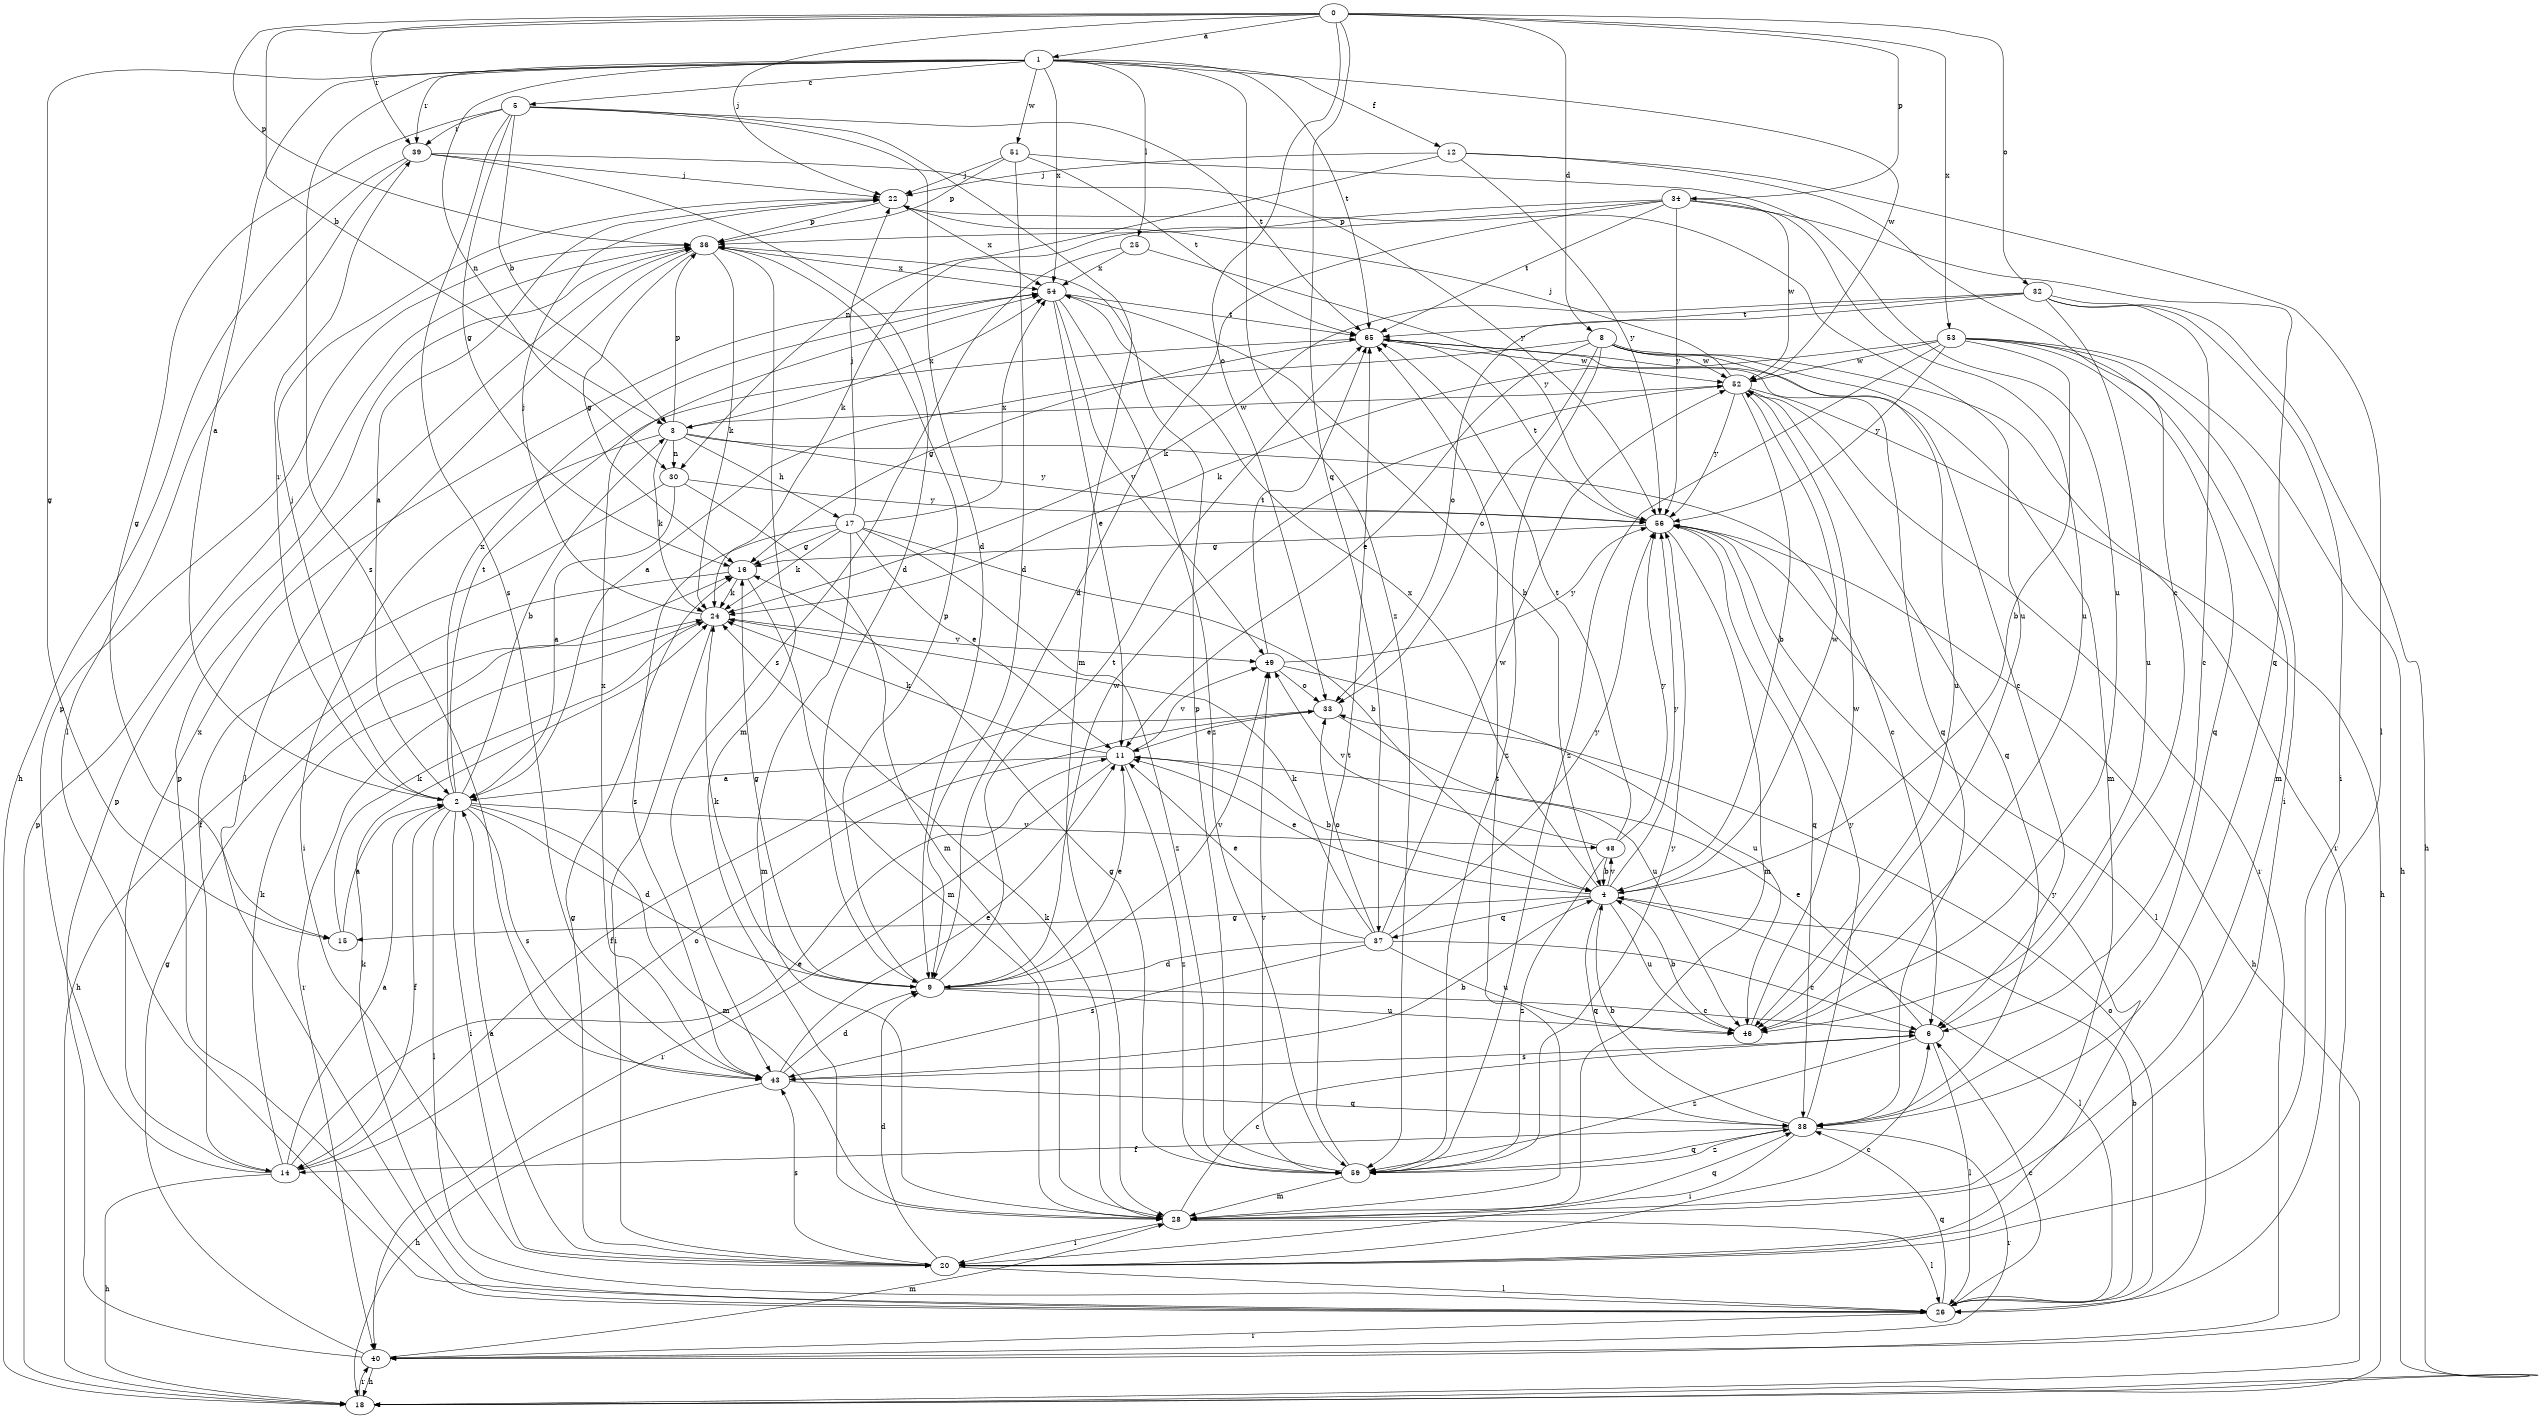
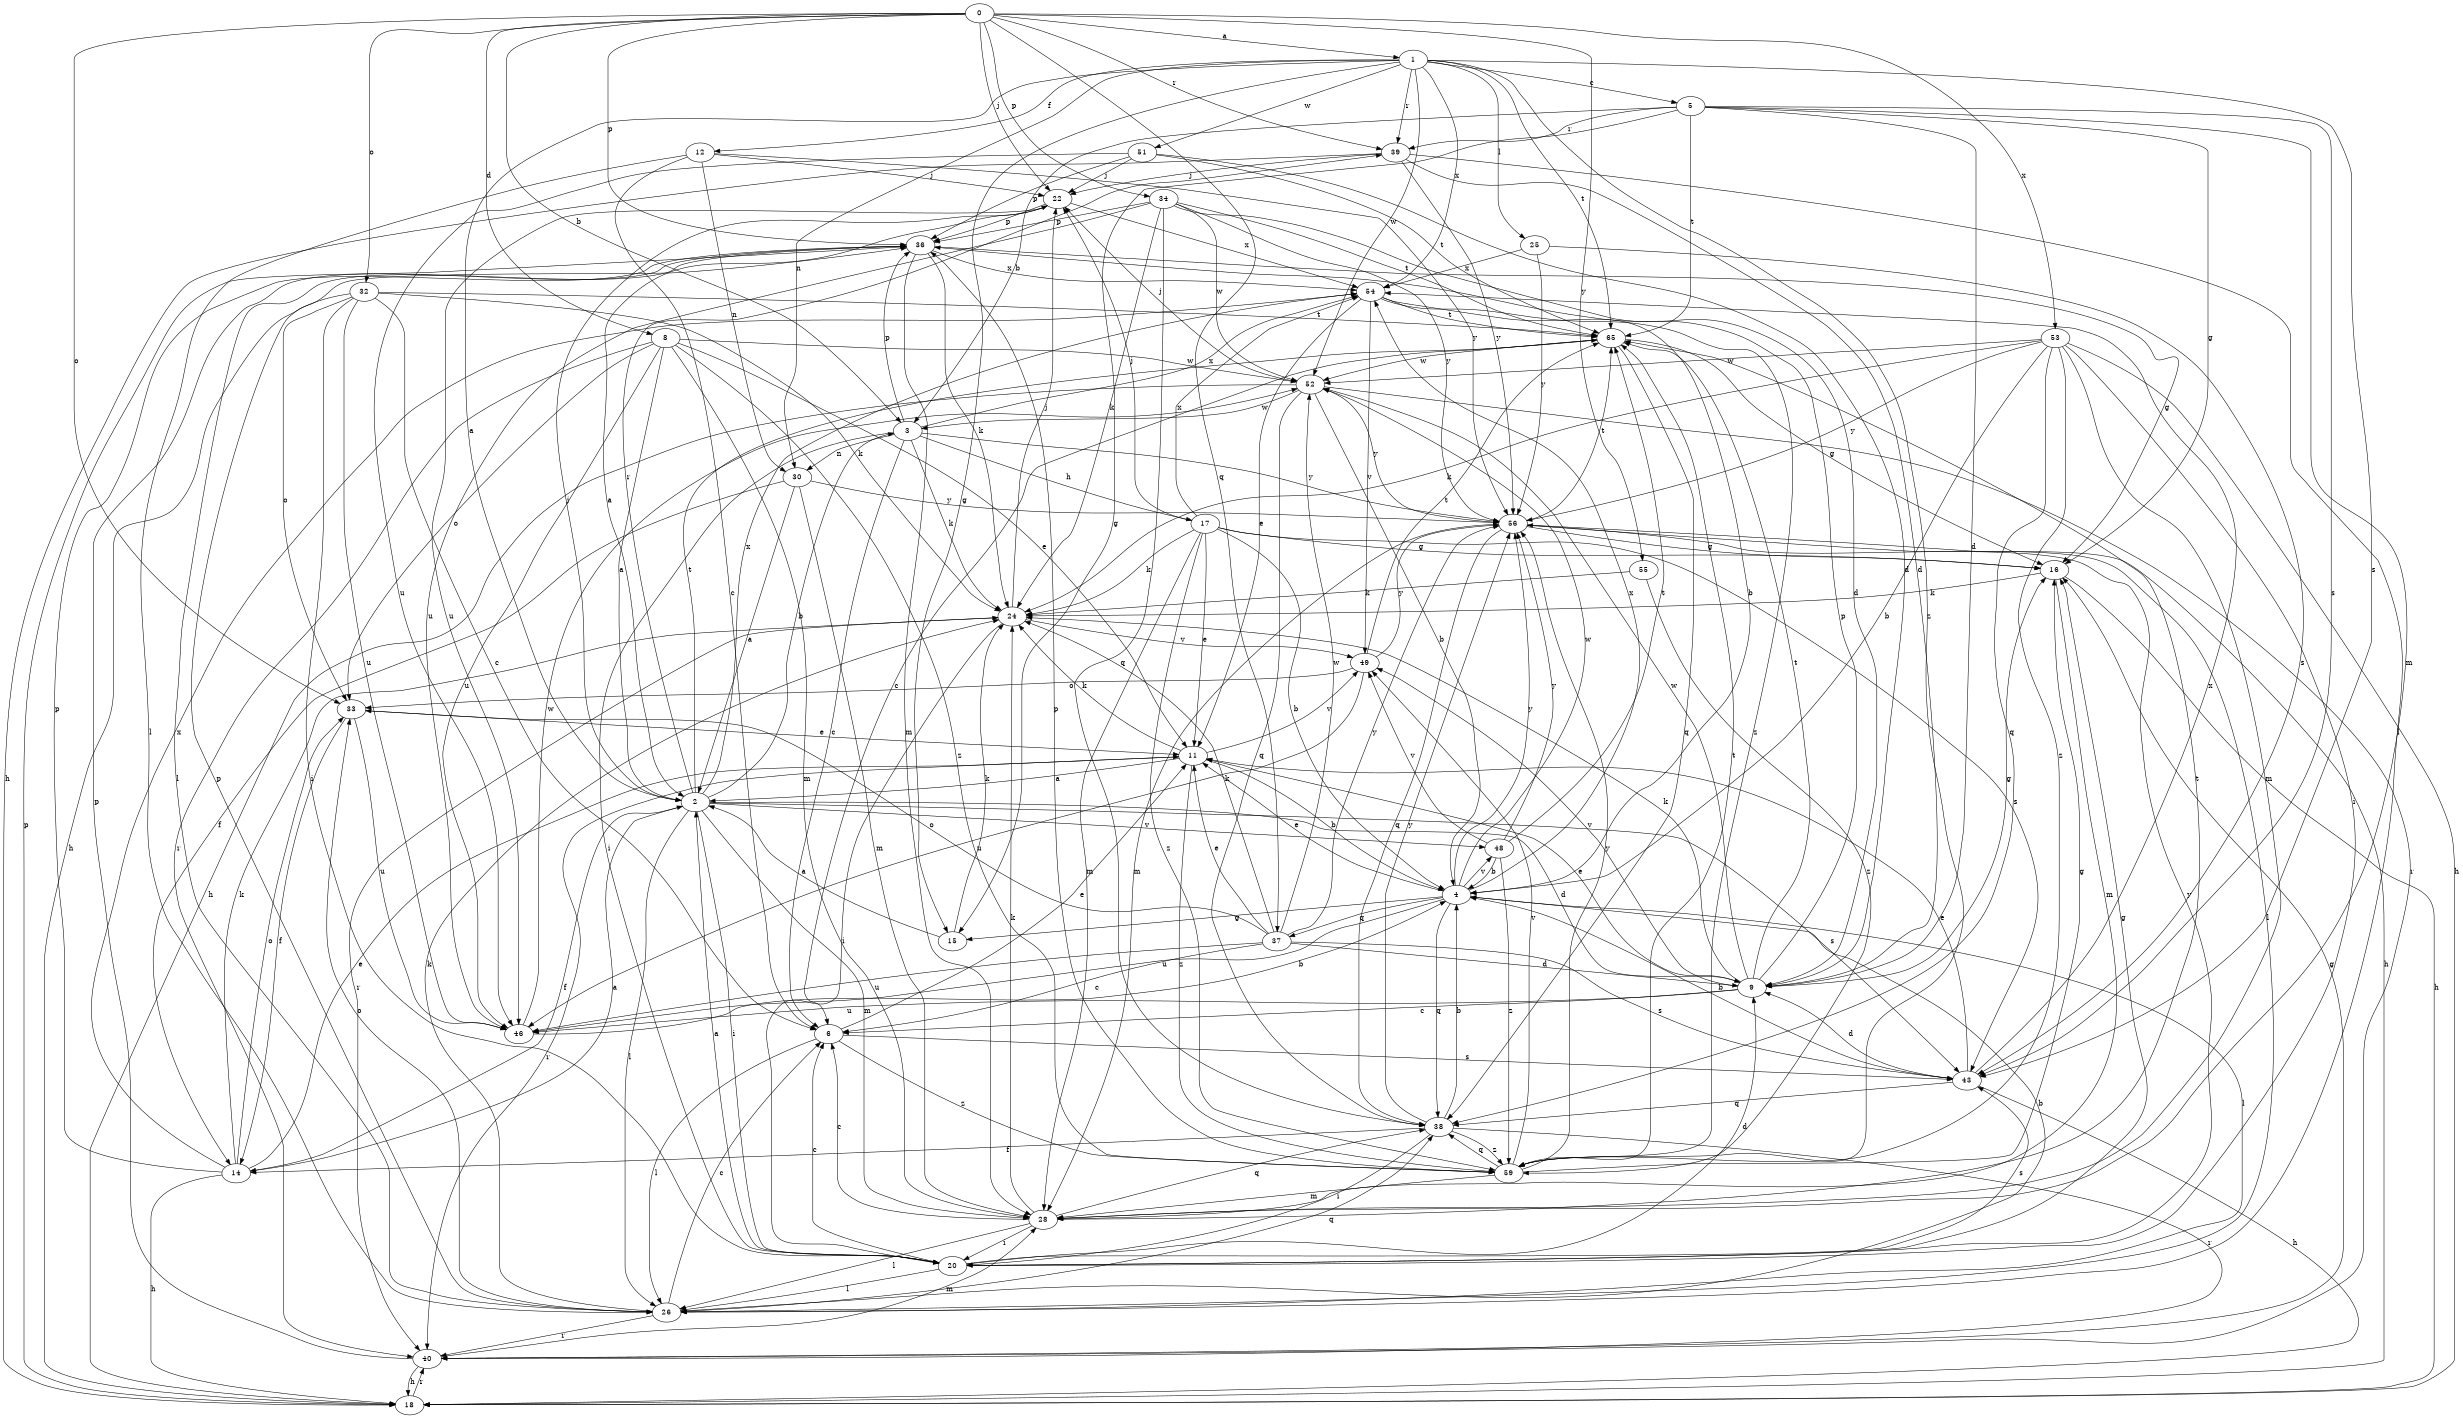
none -> (1644, 570)
